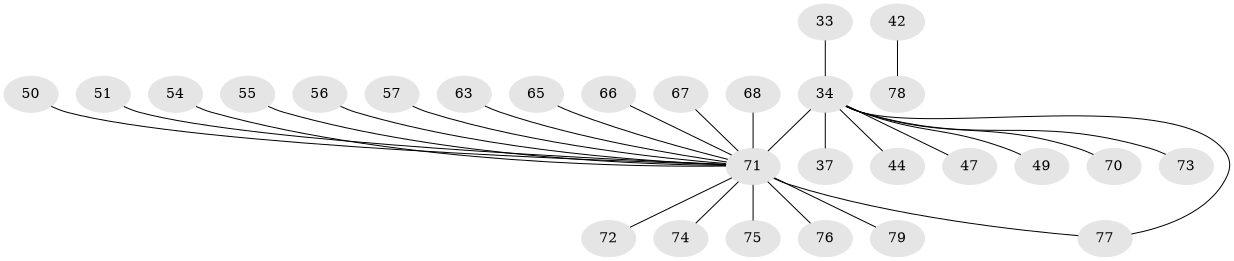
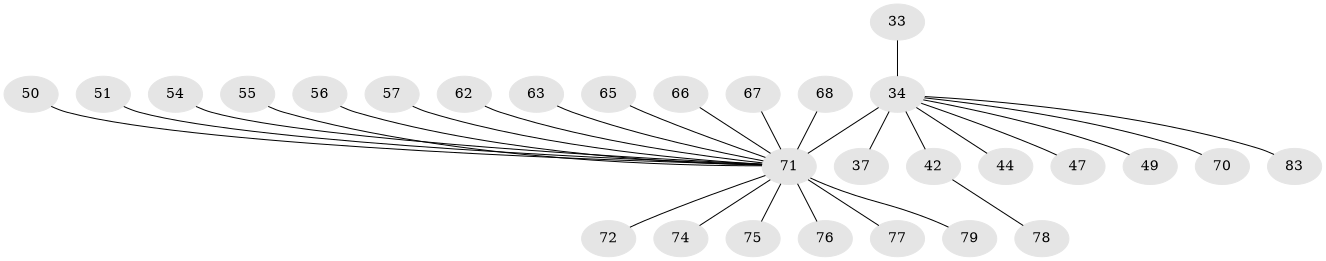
none -> (464, 94)
(1110, 117) -> (916, 130)
(1186, 166) -> (1295, 166)
